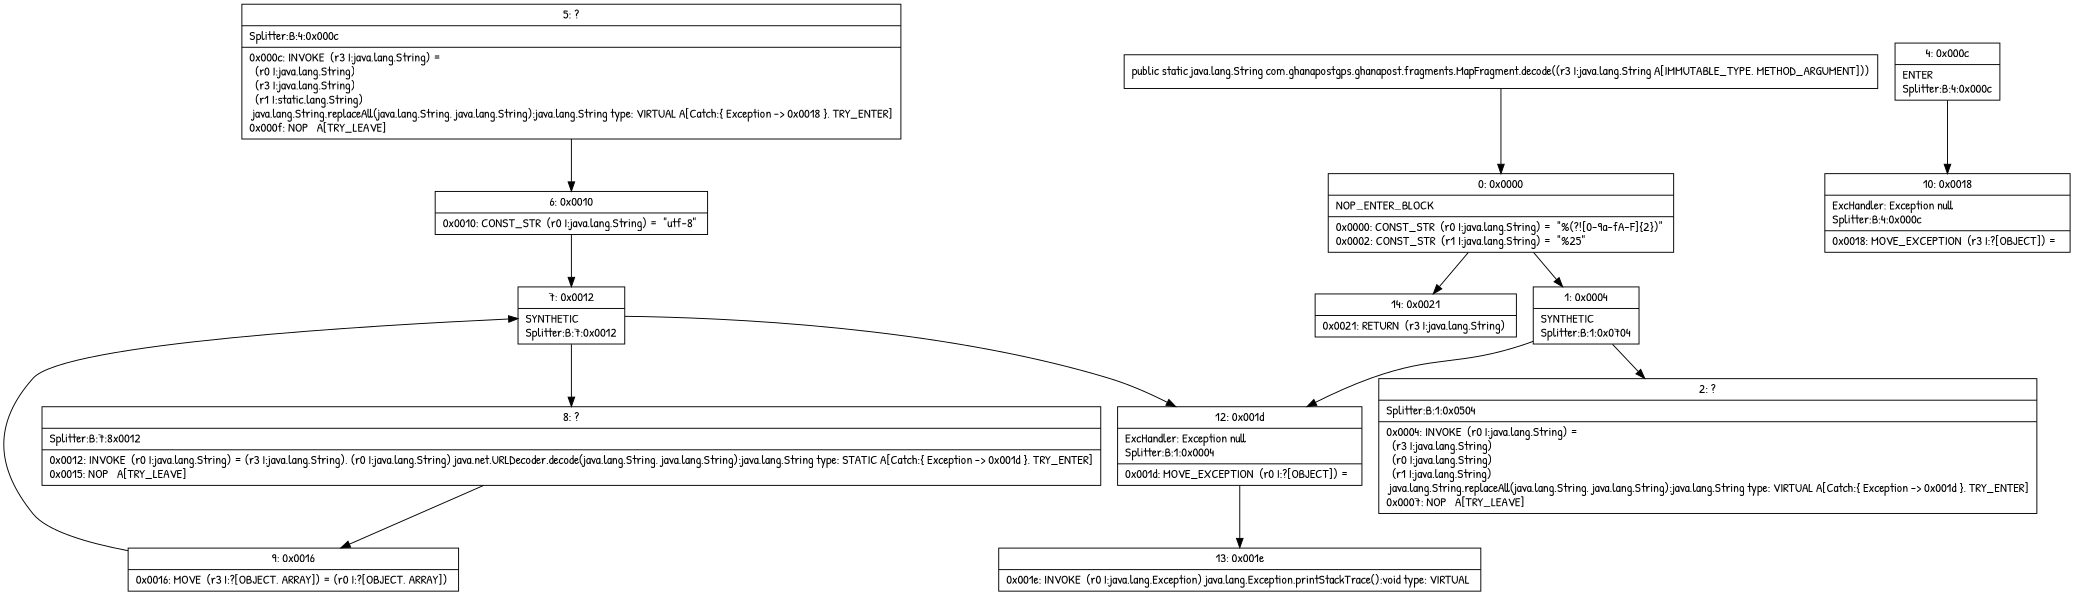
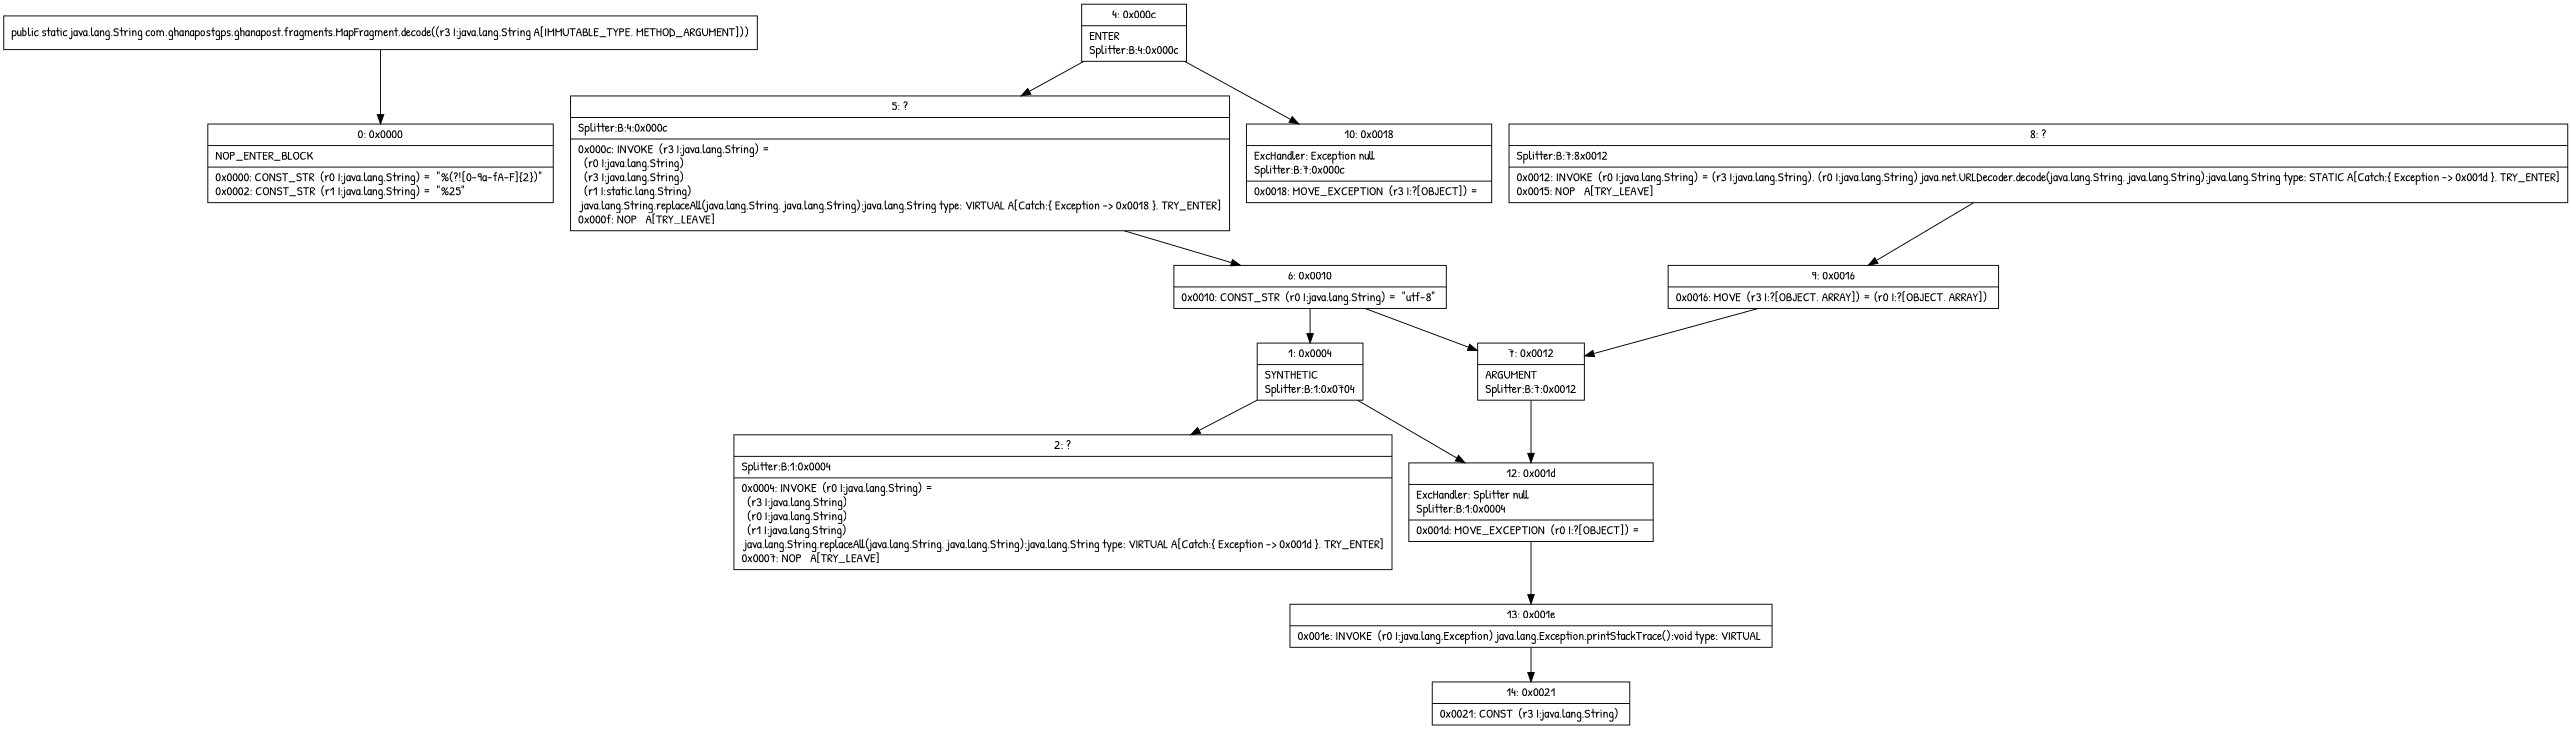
none -> (1056, 76)
(1877, 220) -> (1299, 170)
(1545, 266) -> (1310, 321)
(1454, 270) -> (1531, 660)
(553, 319) -> (1511, 375)
(1416, 326) -> (1531, 714)
(571, 371) -> none
(1431, 410) -> (786, 467)
(1186, 439) -> (1473, 495)
